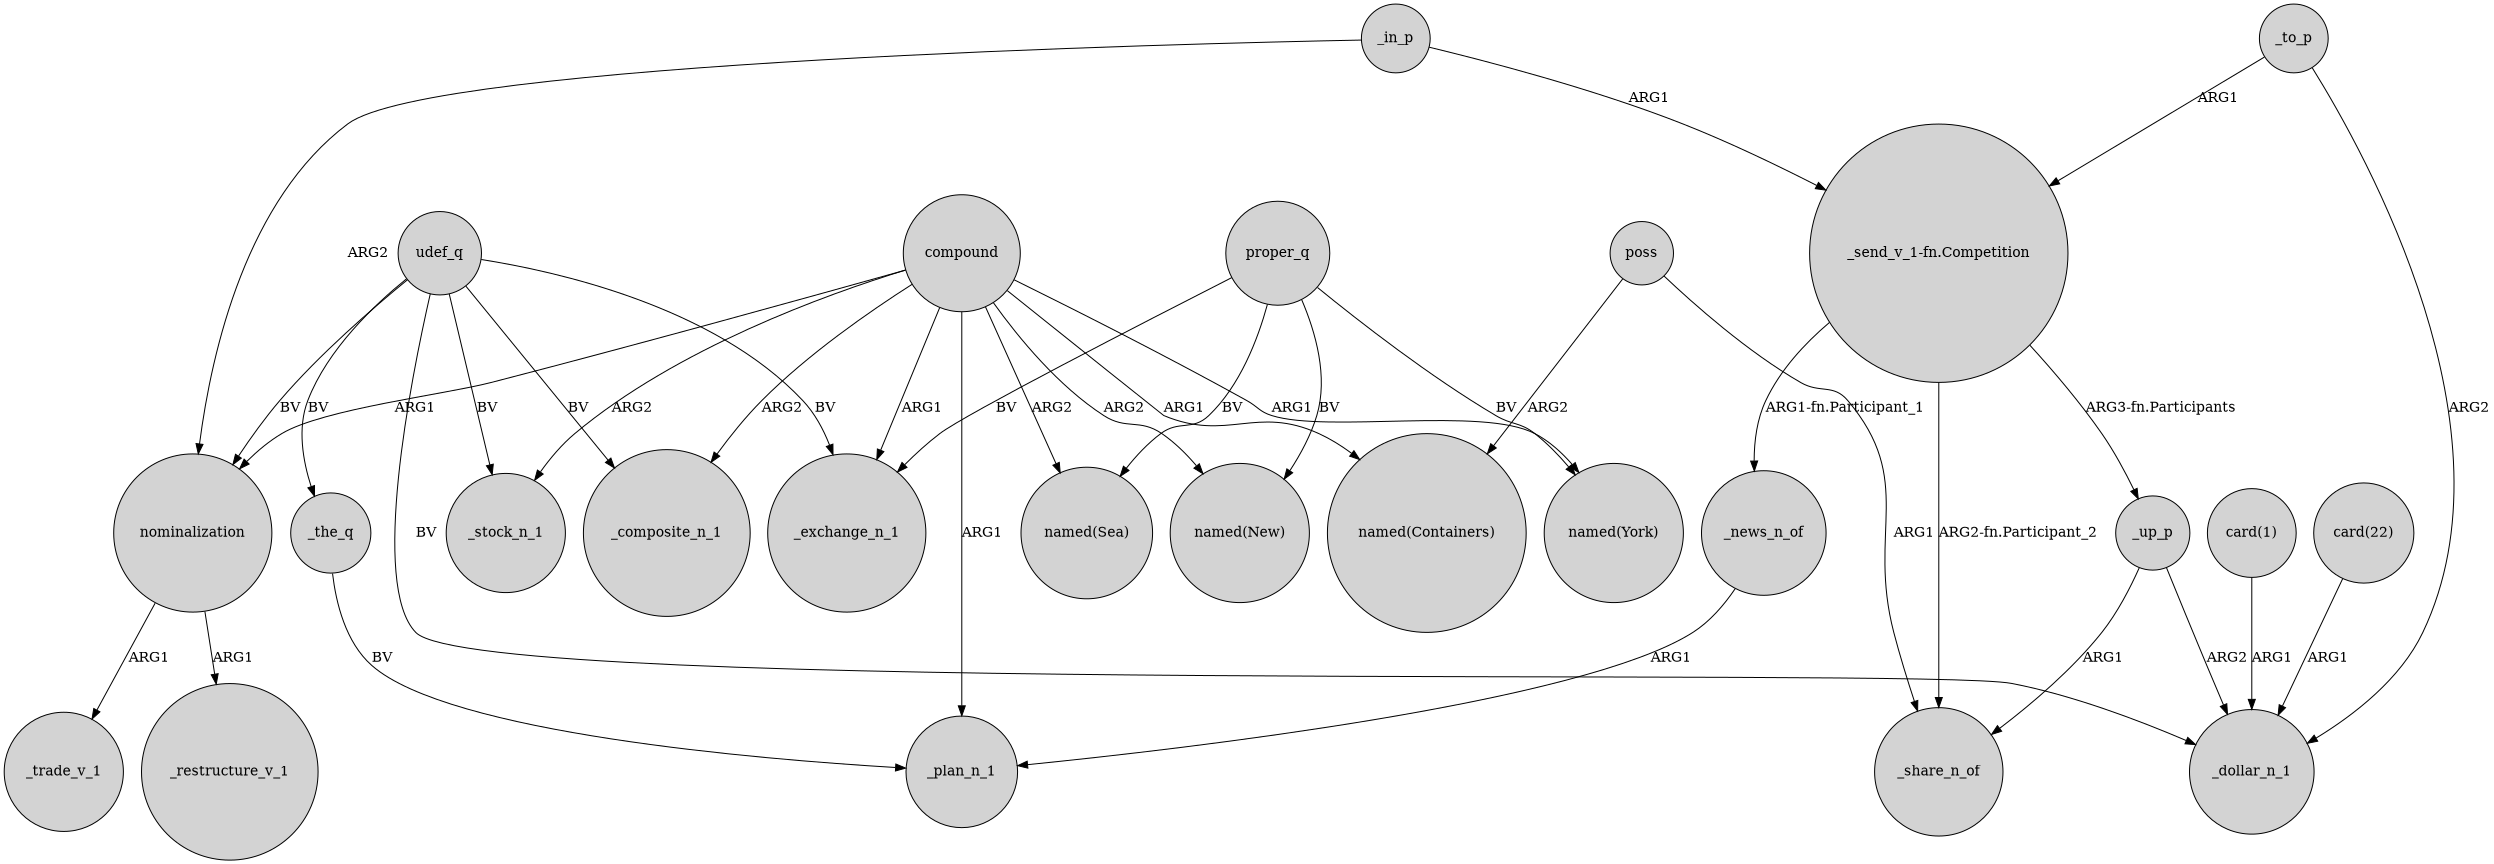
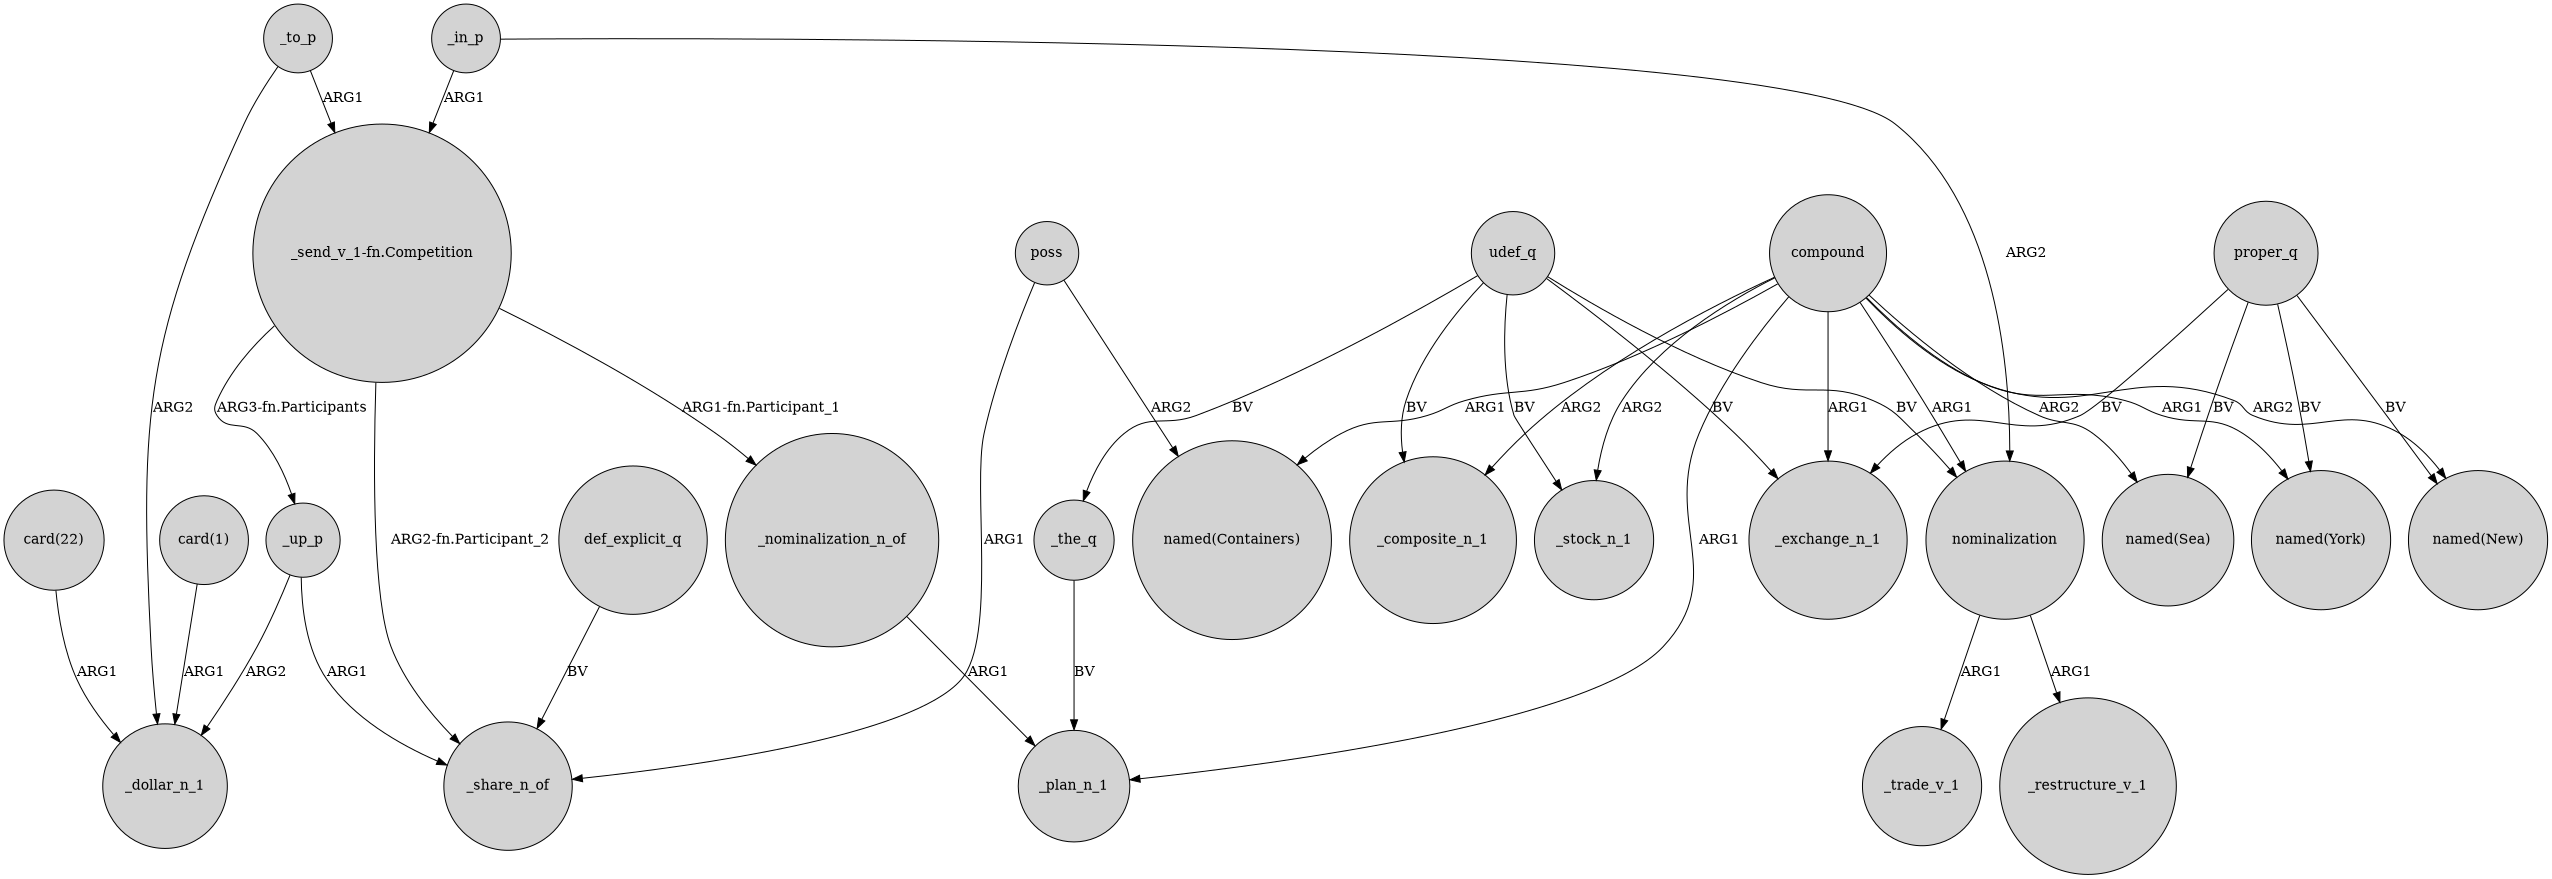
(1764, 533) -> (832, 540)
none -> (633, 540)
(1132, 675) -> none
